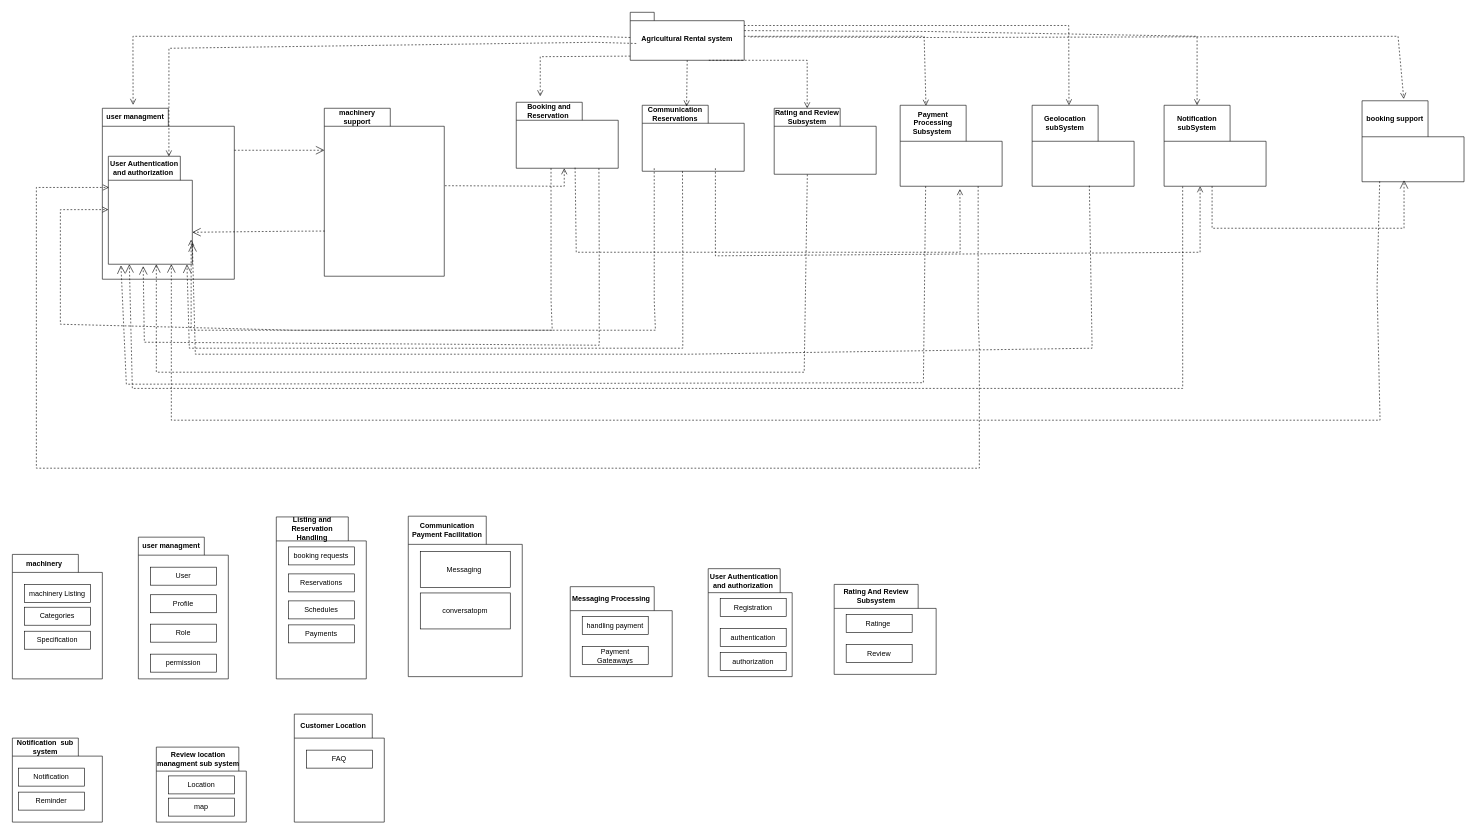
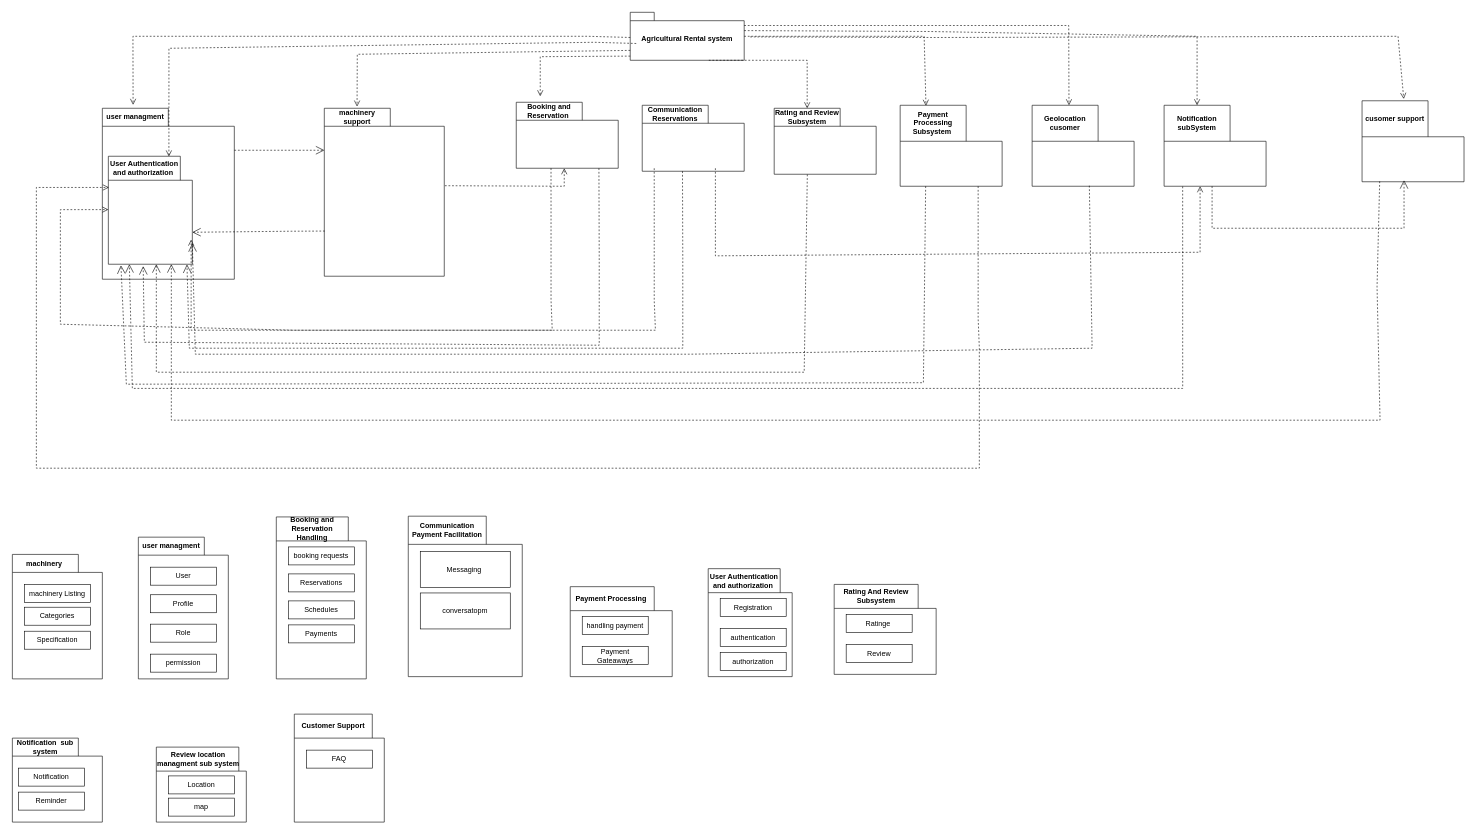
none -> (469, 53)
(687, 83) -> none
(1395, 119) -> (1395, 119)
(1065, 123) -> (1065, 123)
(769, 252) -> none
(312, 529) -> (312, 529)
(612, 599) -> (612, 599)
(333, 726) -> (333, 726)
